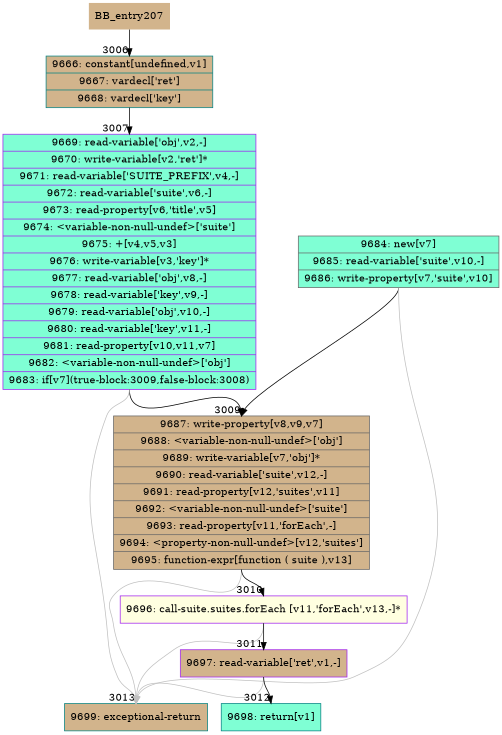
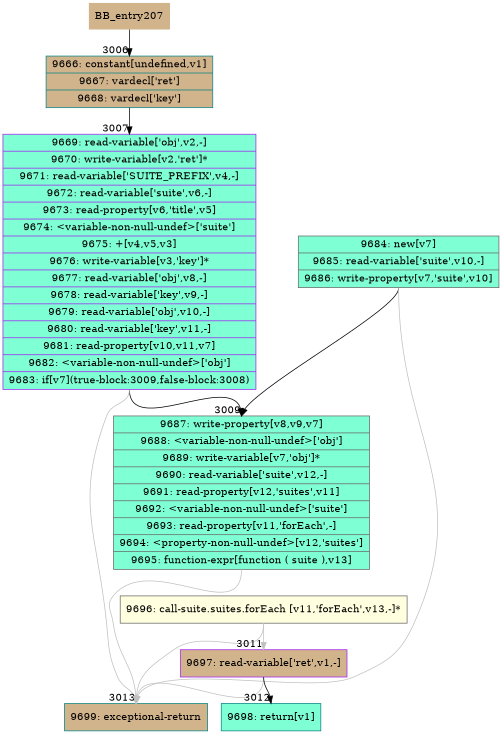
(242, 493) -> (242, 493)
(249, 581) -> none
(264, 610) -> (264, 610)
(264, 633) -> (264, 633)
